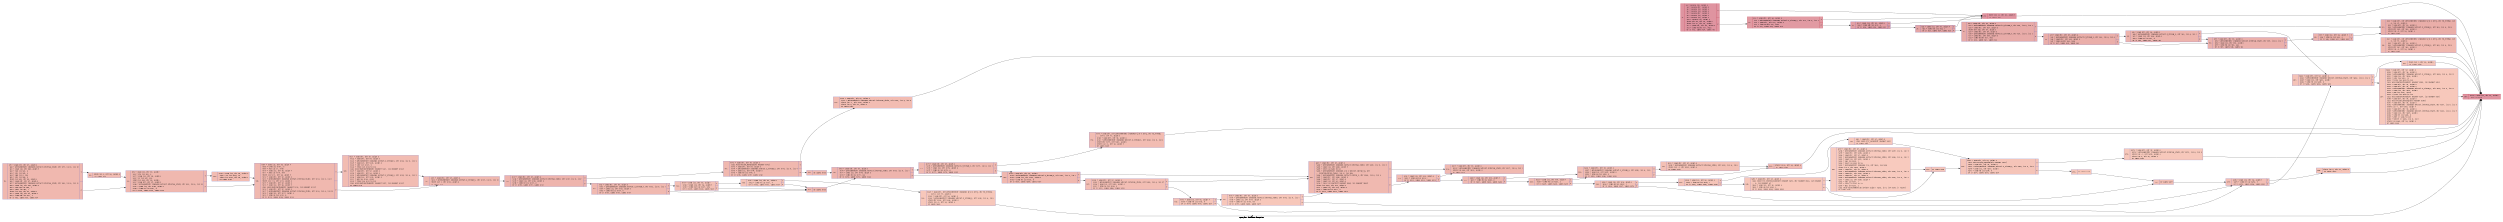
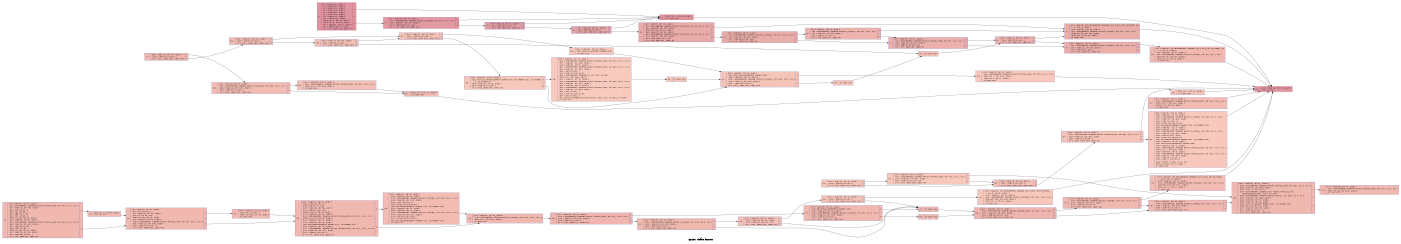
(2271, 32) -> (972, 31)
none -> (1102, 48)
(819, 128) -> (900, 209)
(2333, 171) -> none
(1418, 178) -> none
(1579, 179) -> (335, 37)
(2199, 182) -> (969, 50)
(1127, 184) -> none
(1882, 197) -> (628, 103)
